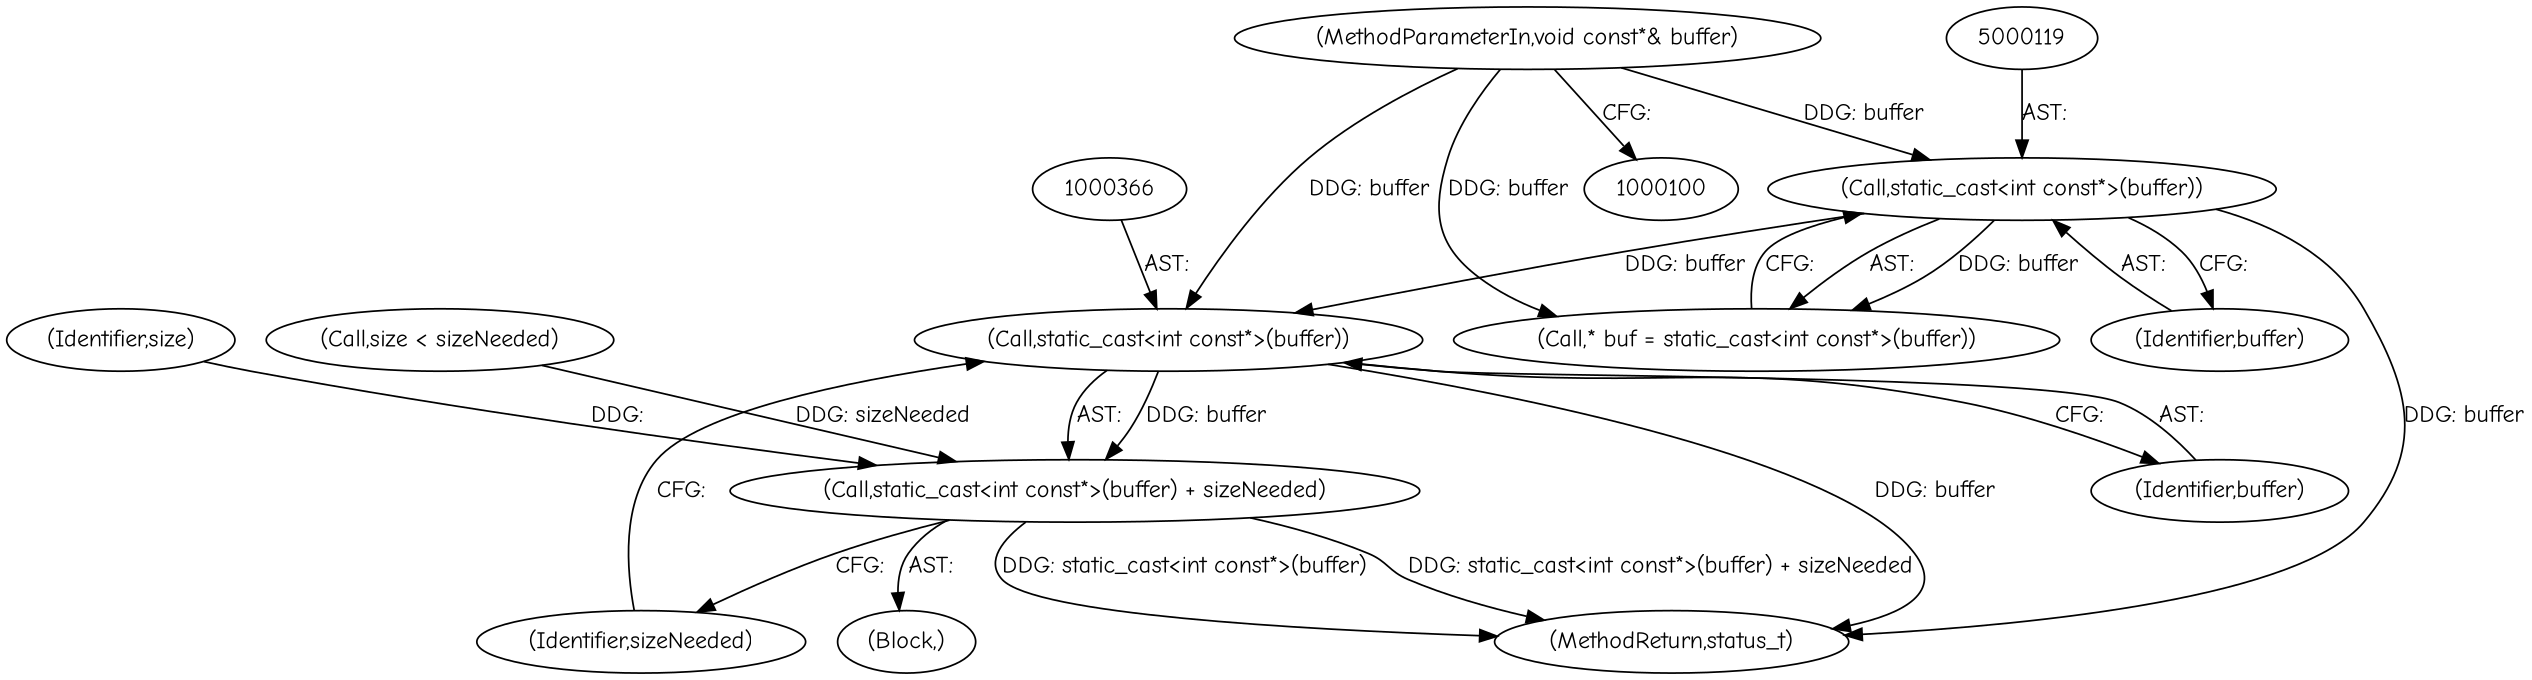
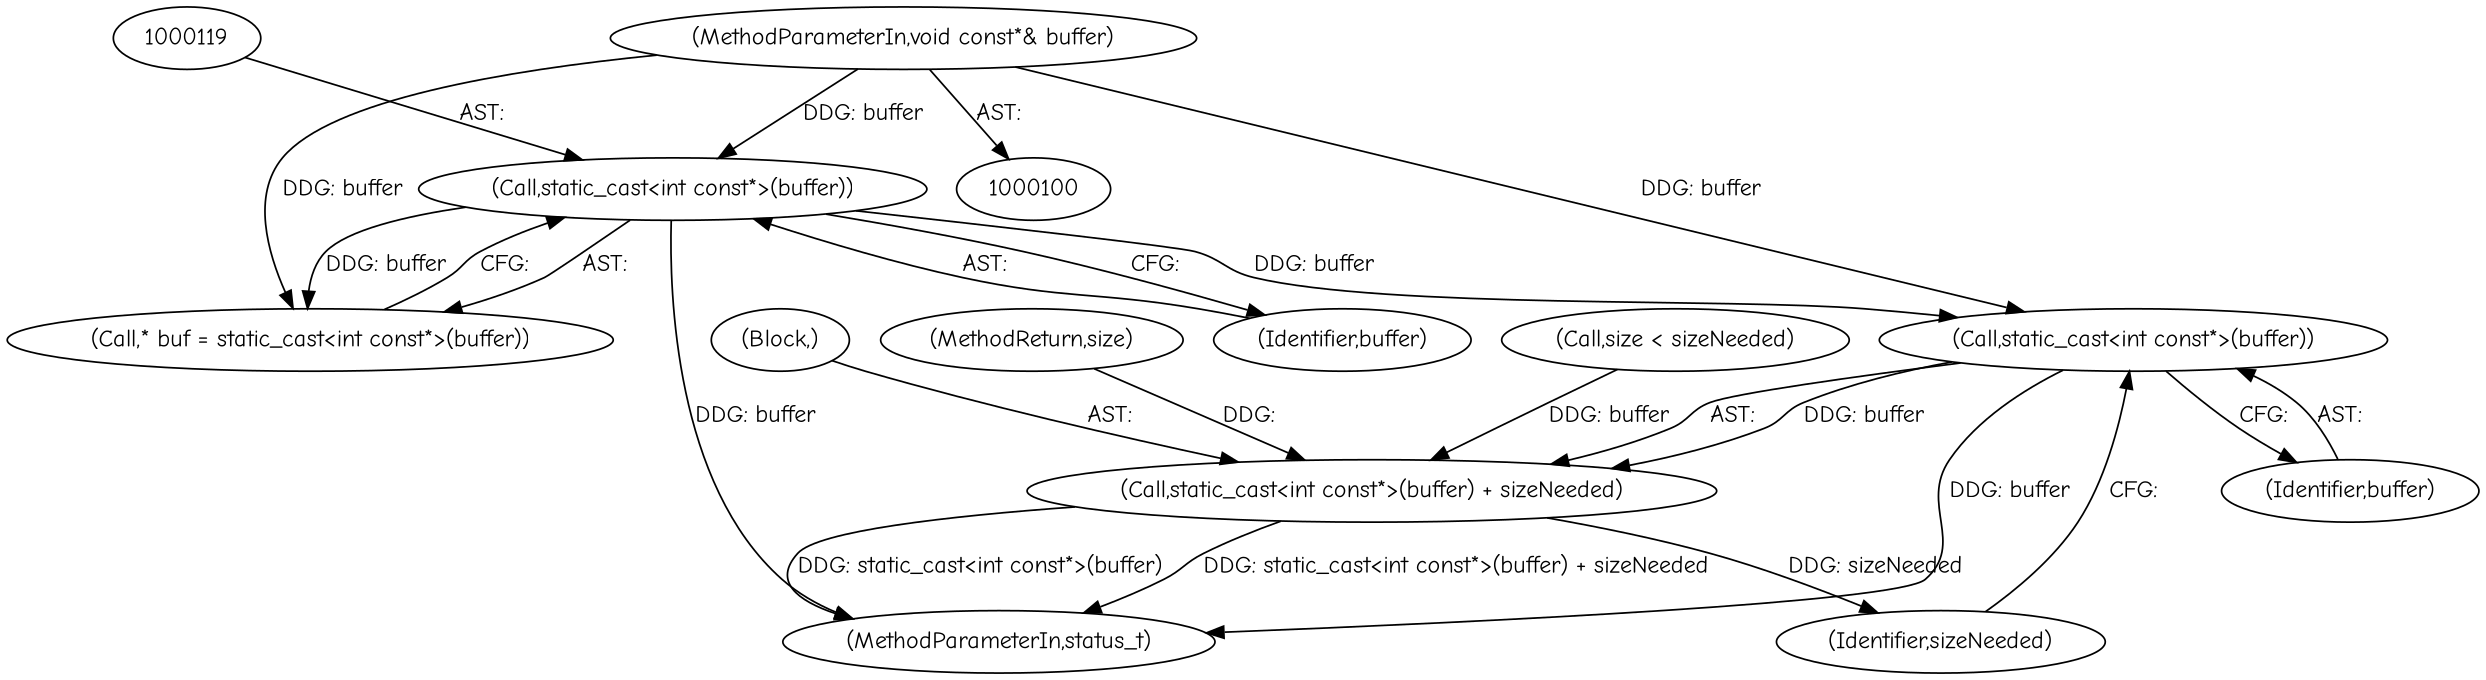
(2022, 38) -> (187, 38)
(1631, 114) -> (1003, 114)
(1110, 189) -> none
(121, 340) -> (1032, 340)
(883, 415) -> (1610, 415)
(911, 549) -> (1026, 414)
(864, 566) -> (1876, 566)
(1672, 642) -> (999, 642)
